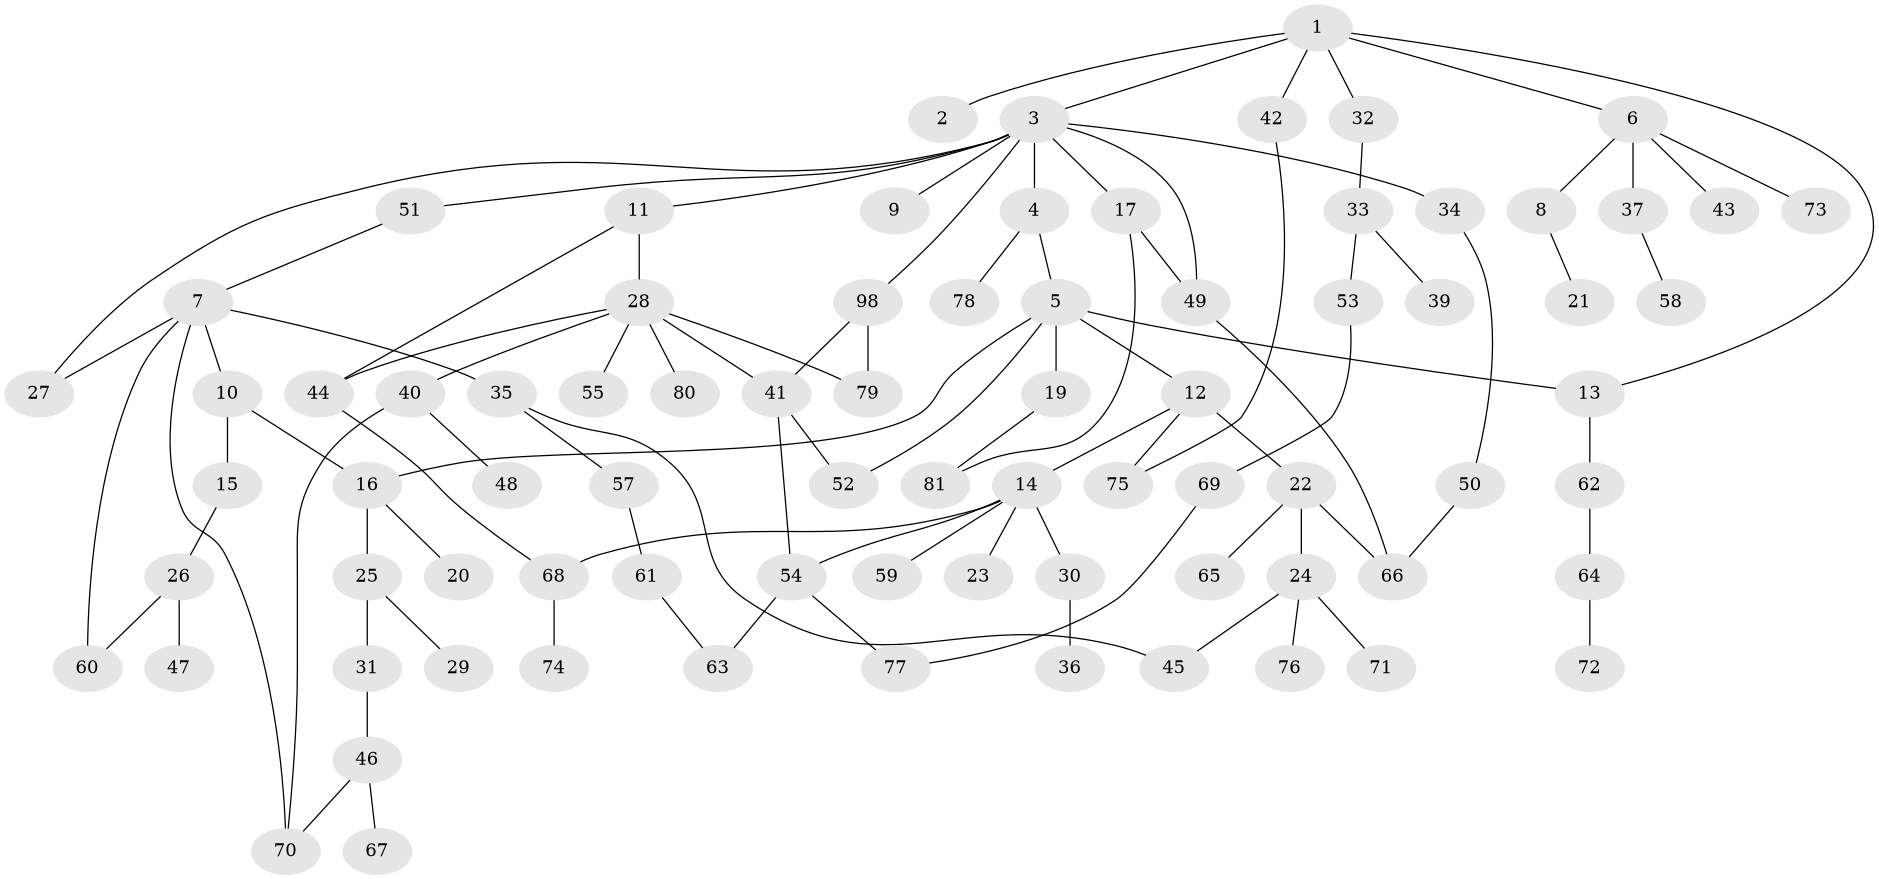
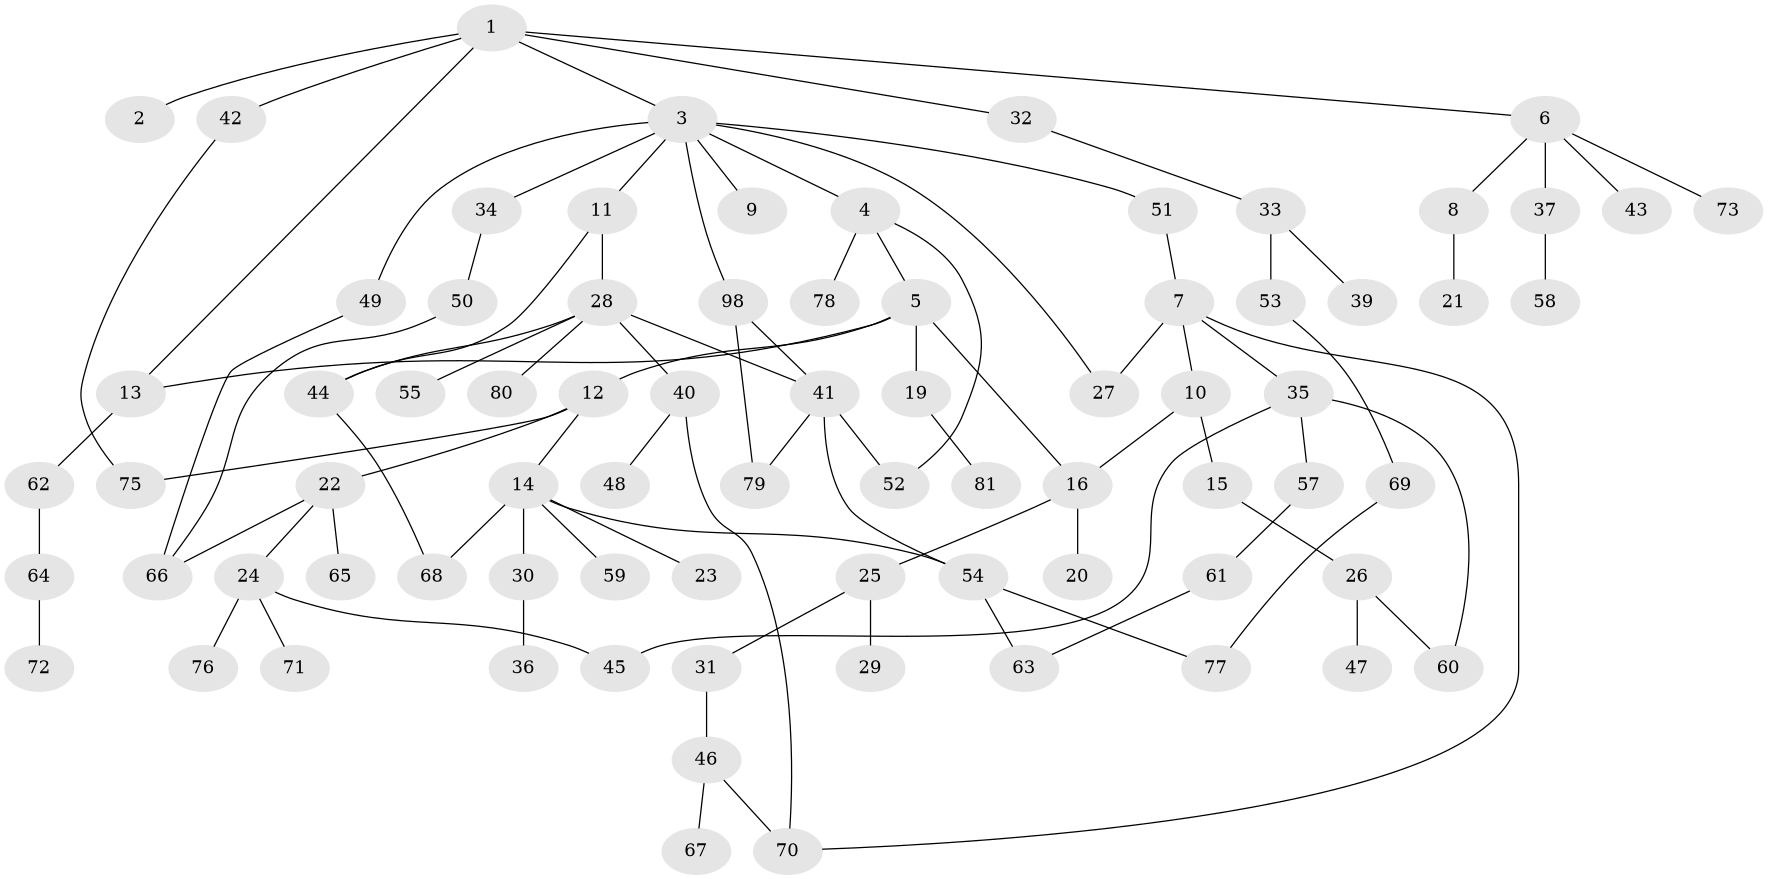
(1126, 211) -> none
(756, 345) -> (790, 440)
(966, 408) -> (981, 338)
(106, 475) -> (1458, 487)
(554, 668) -> none
